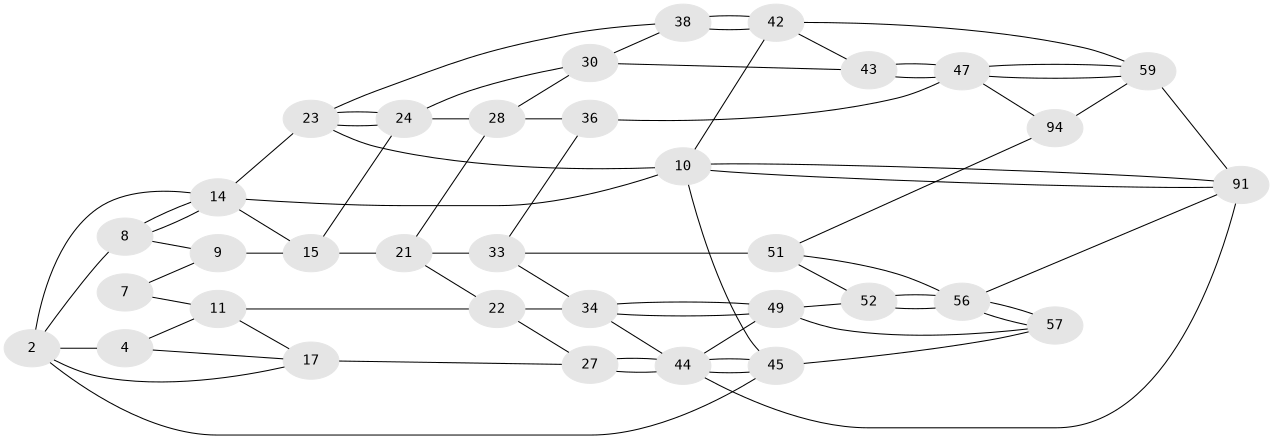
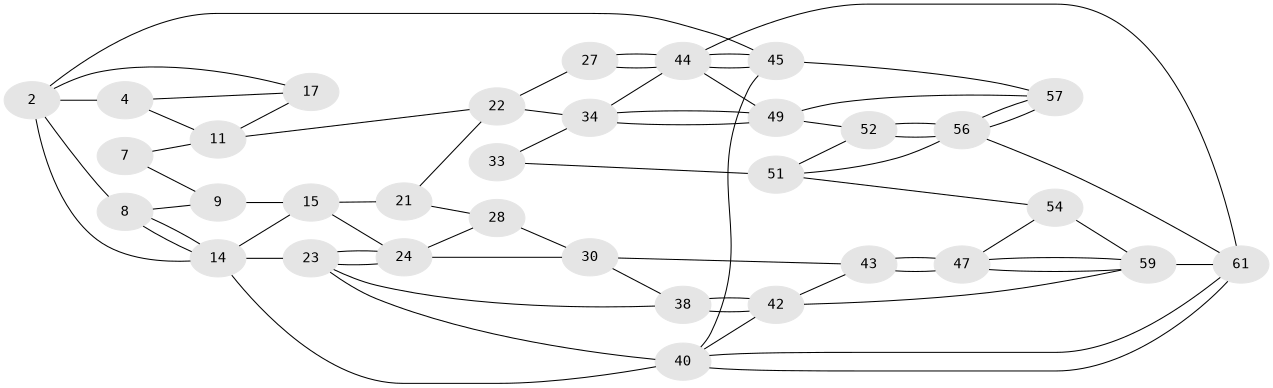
(590, 119) -> none
(1055, 128) -> (1055, 208)
(683, 166) -> (683, 362)
(1241, 185) -> (1241, 265)
(451, 253) -> none
(450, 363) -> none
